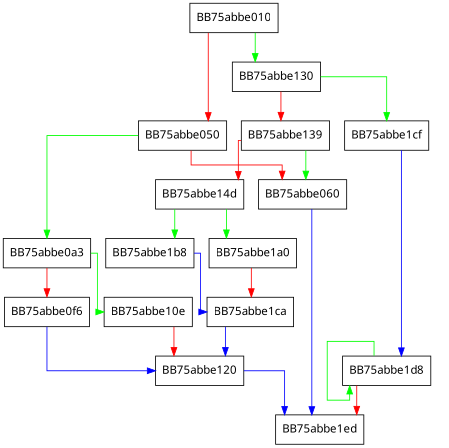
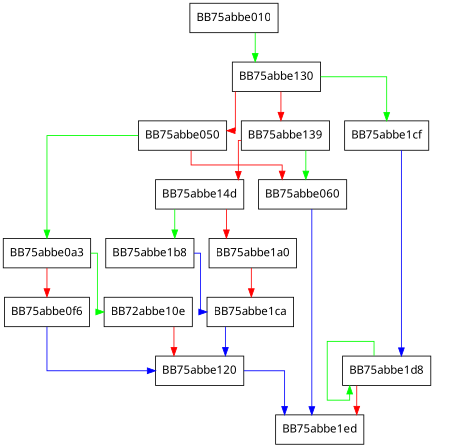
(208, 73) -> (235, 112)
(226, 220) -> (226, 220)
(148, 312) -> (148, 312)
